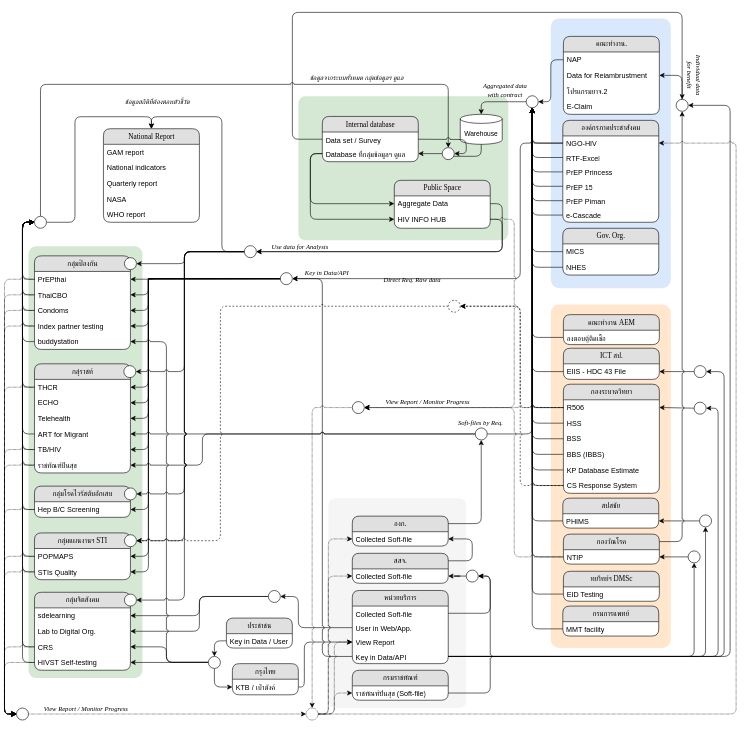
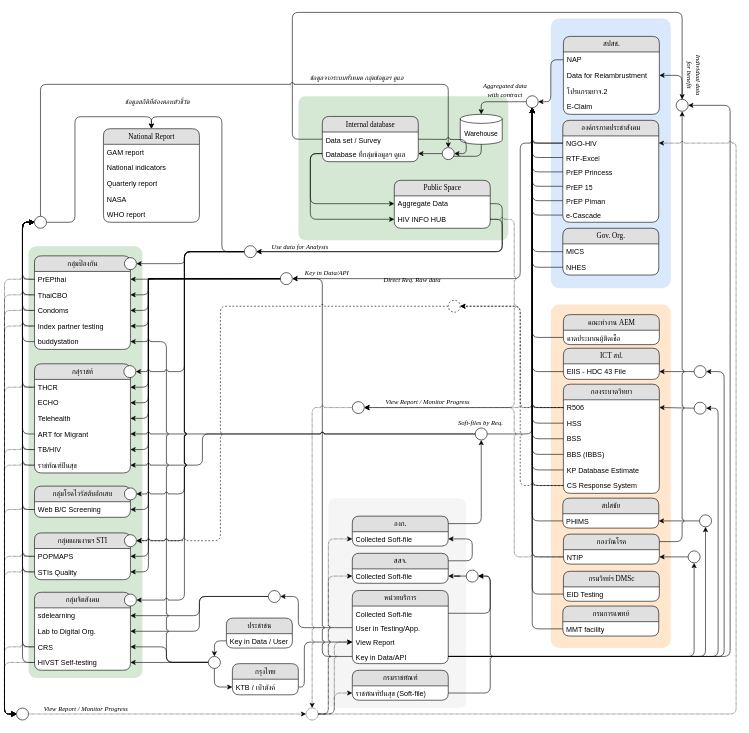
(612, 44) -> (612, 44)
(600, 339) -> (608, 339)
(70, 510) -> (70, 510)
(612, 579) -> (612, 579)
(385, 629) -> (392, 629)
